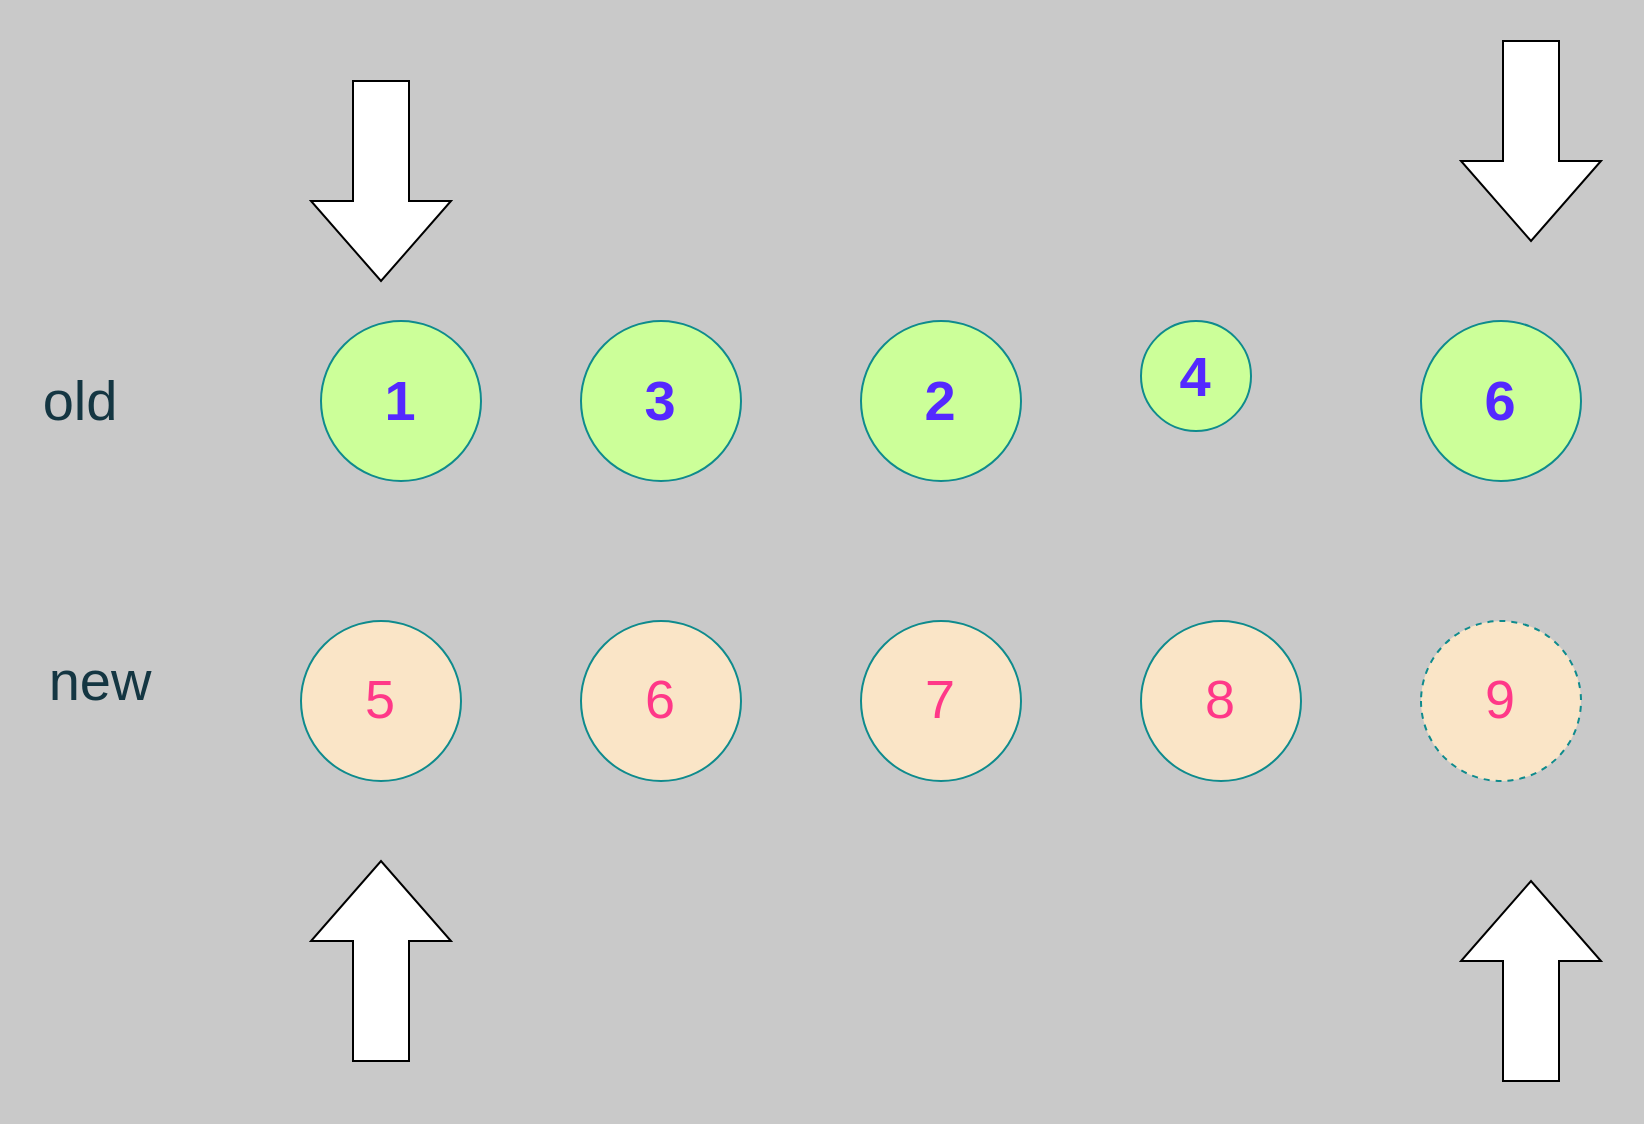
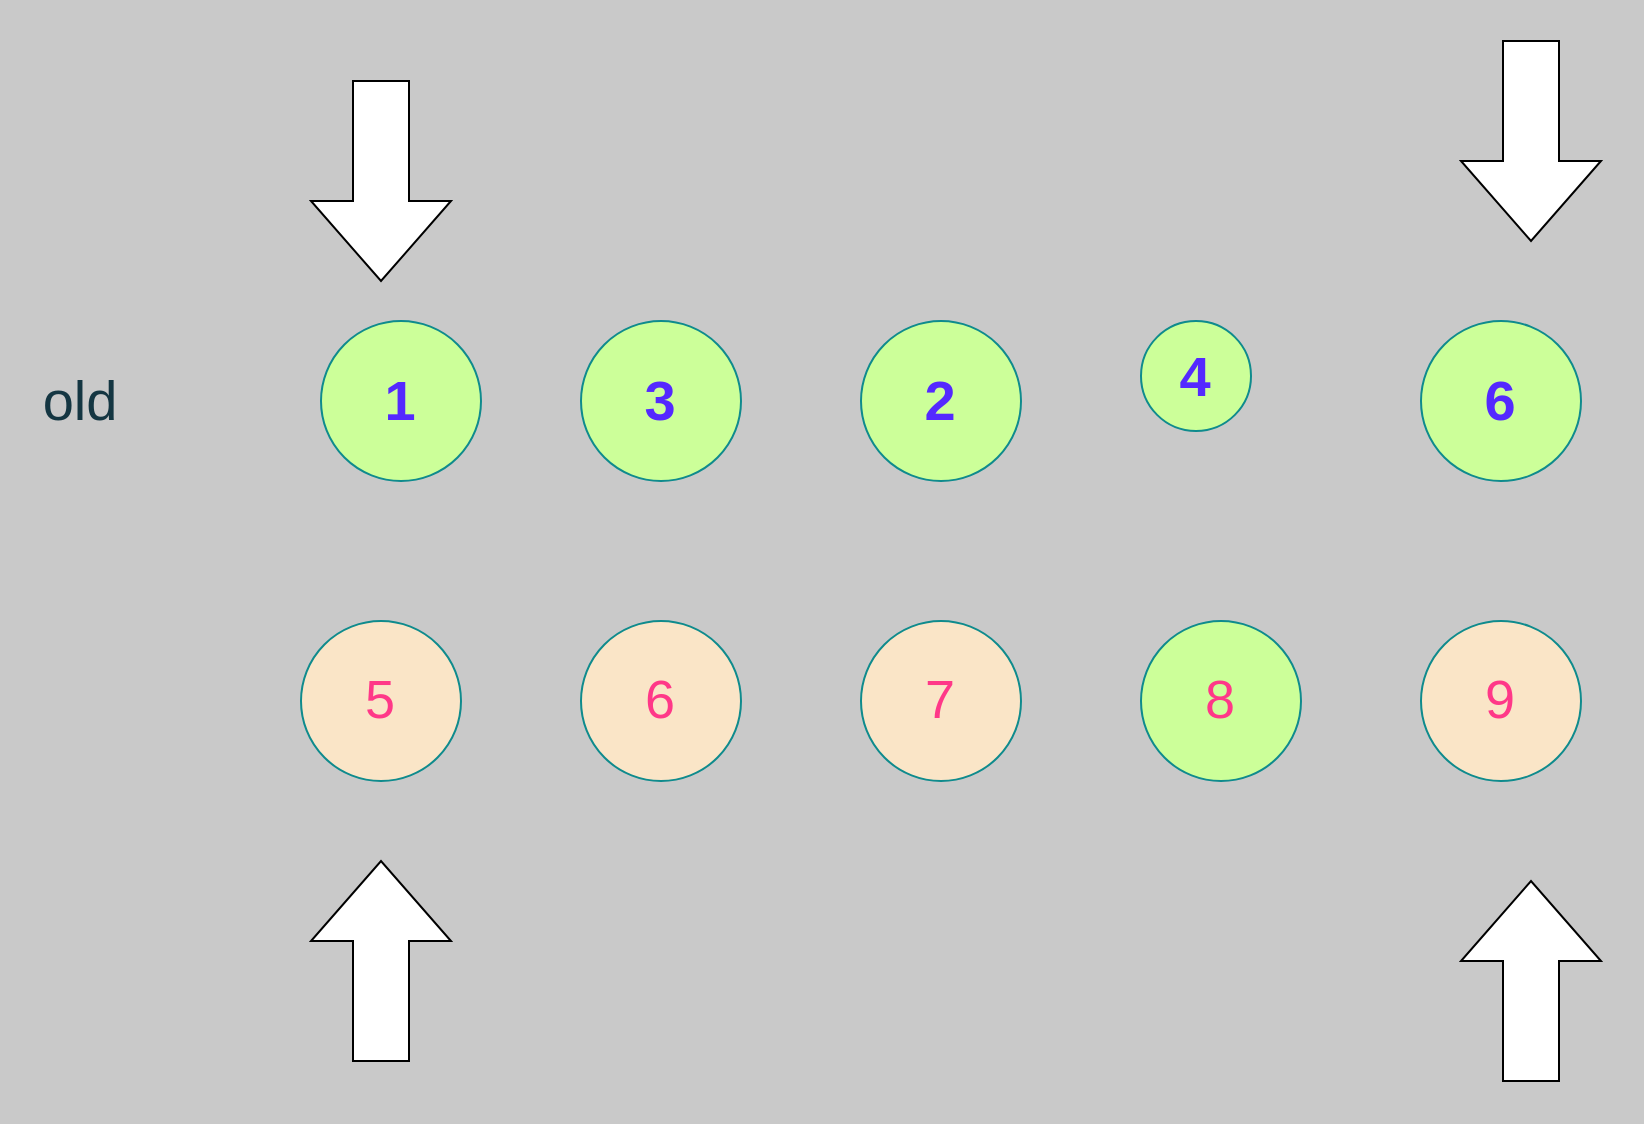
(101, 681) -> none
(1221, 701) -> (1221, 701)
(1501, 701) -> (1501, 701)
